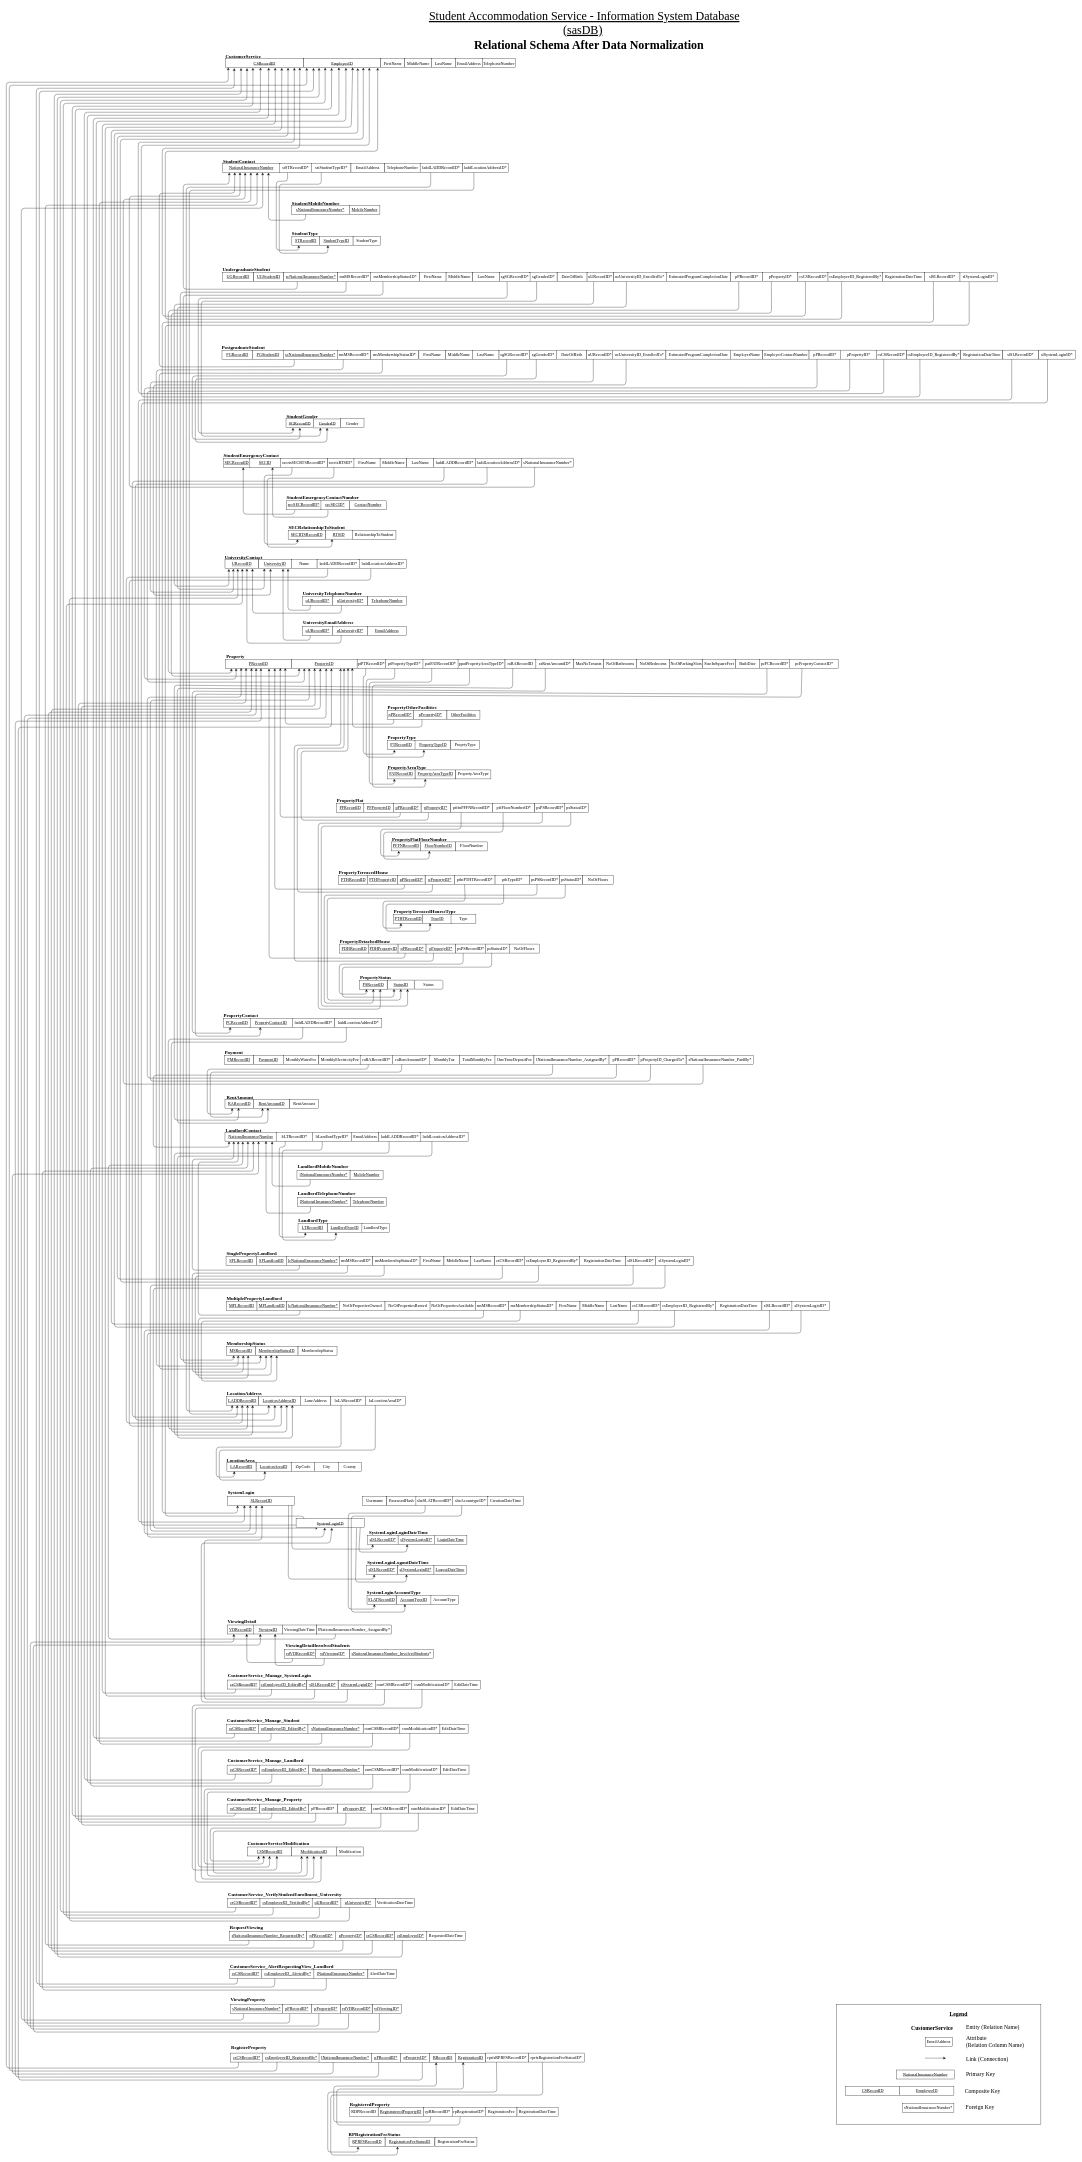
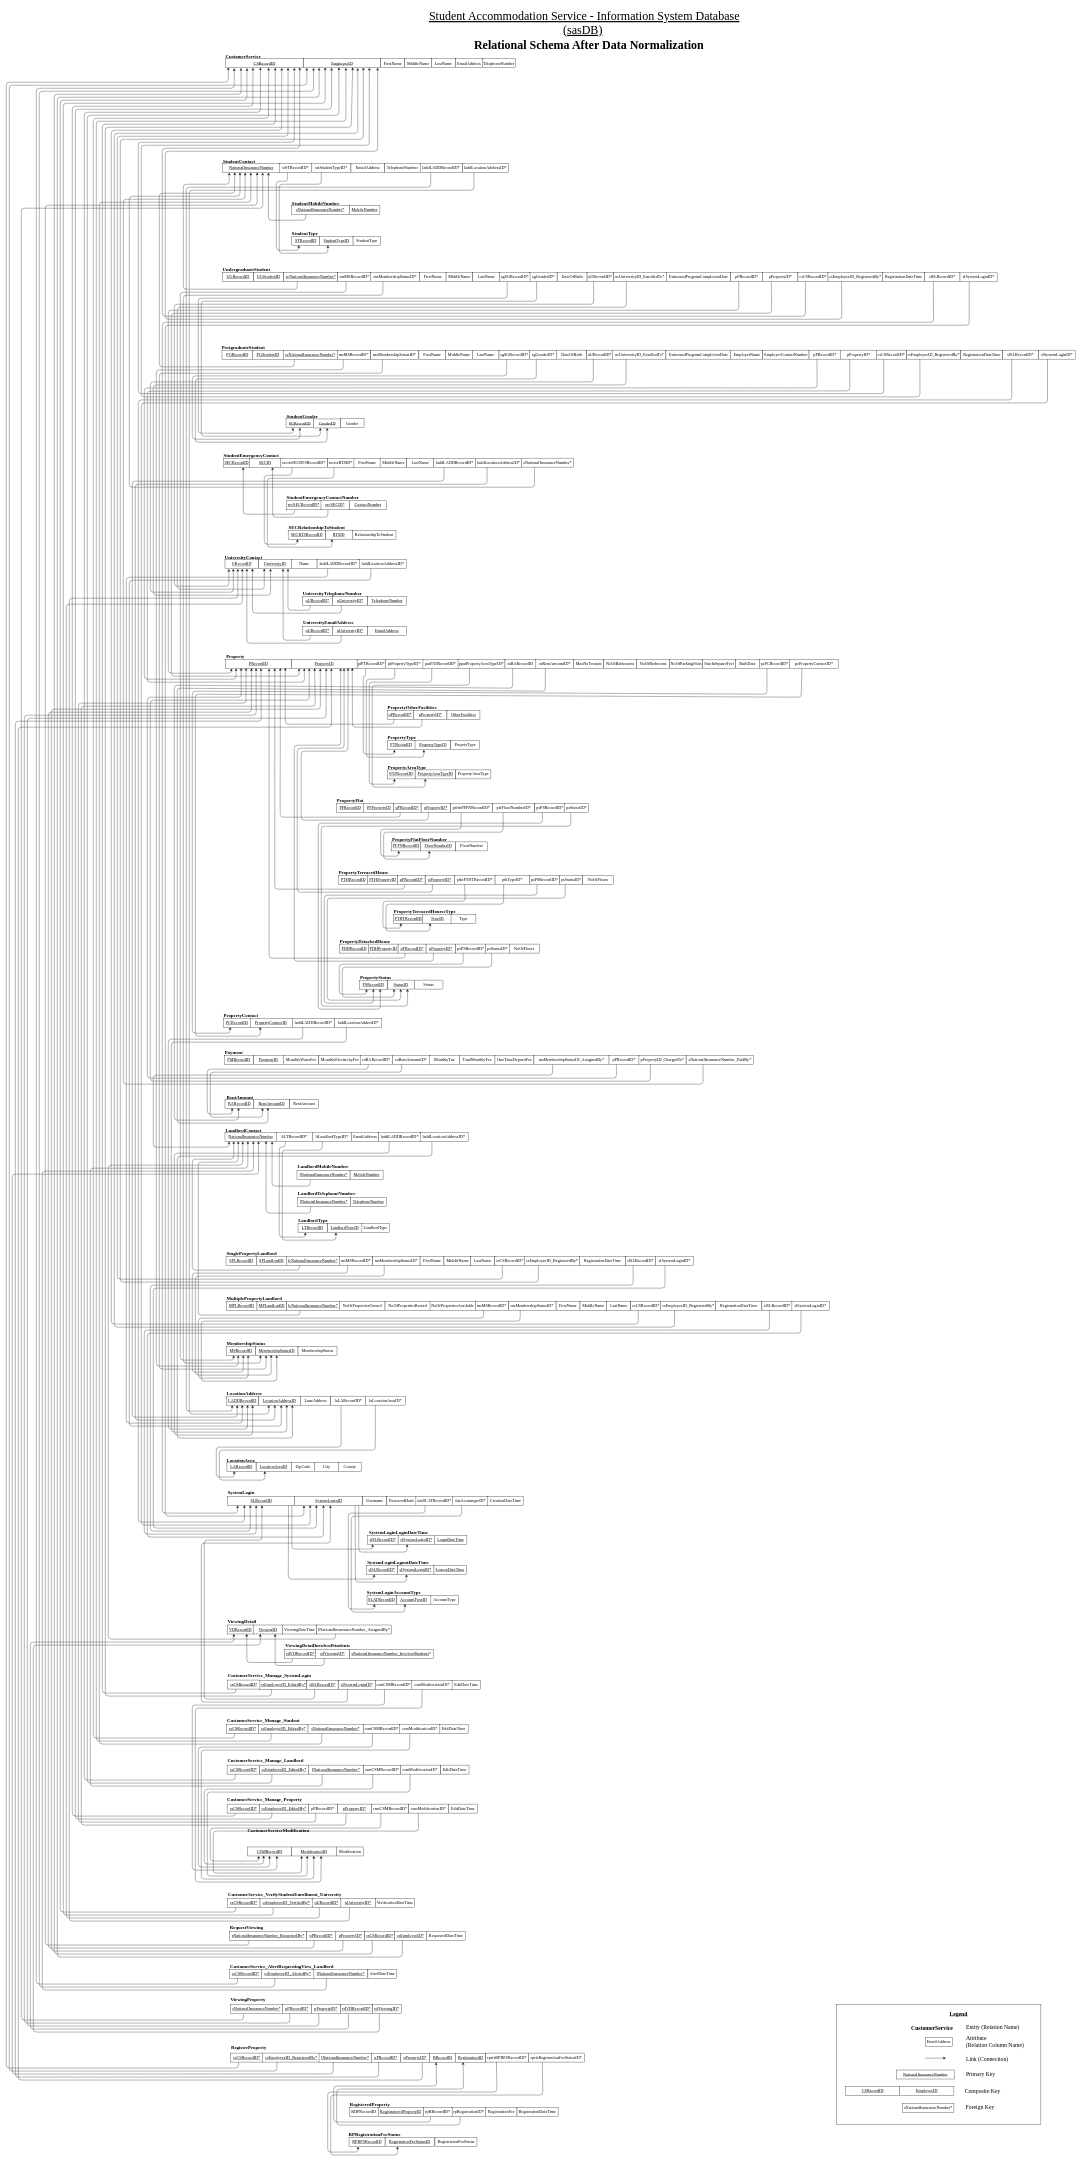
(572, 1060) -> (572, 1060)
(330, 1523) -> (329, 1501)
(279, 1843) -> (279, 1829)
